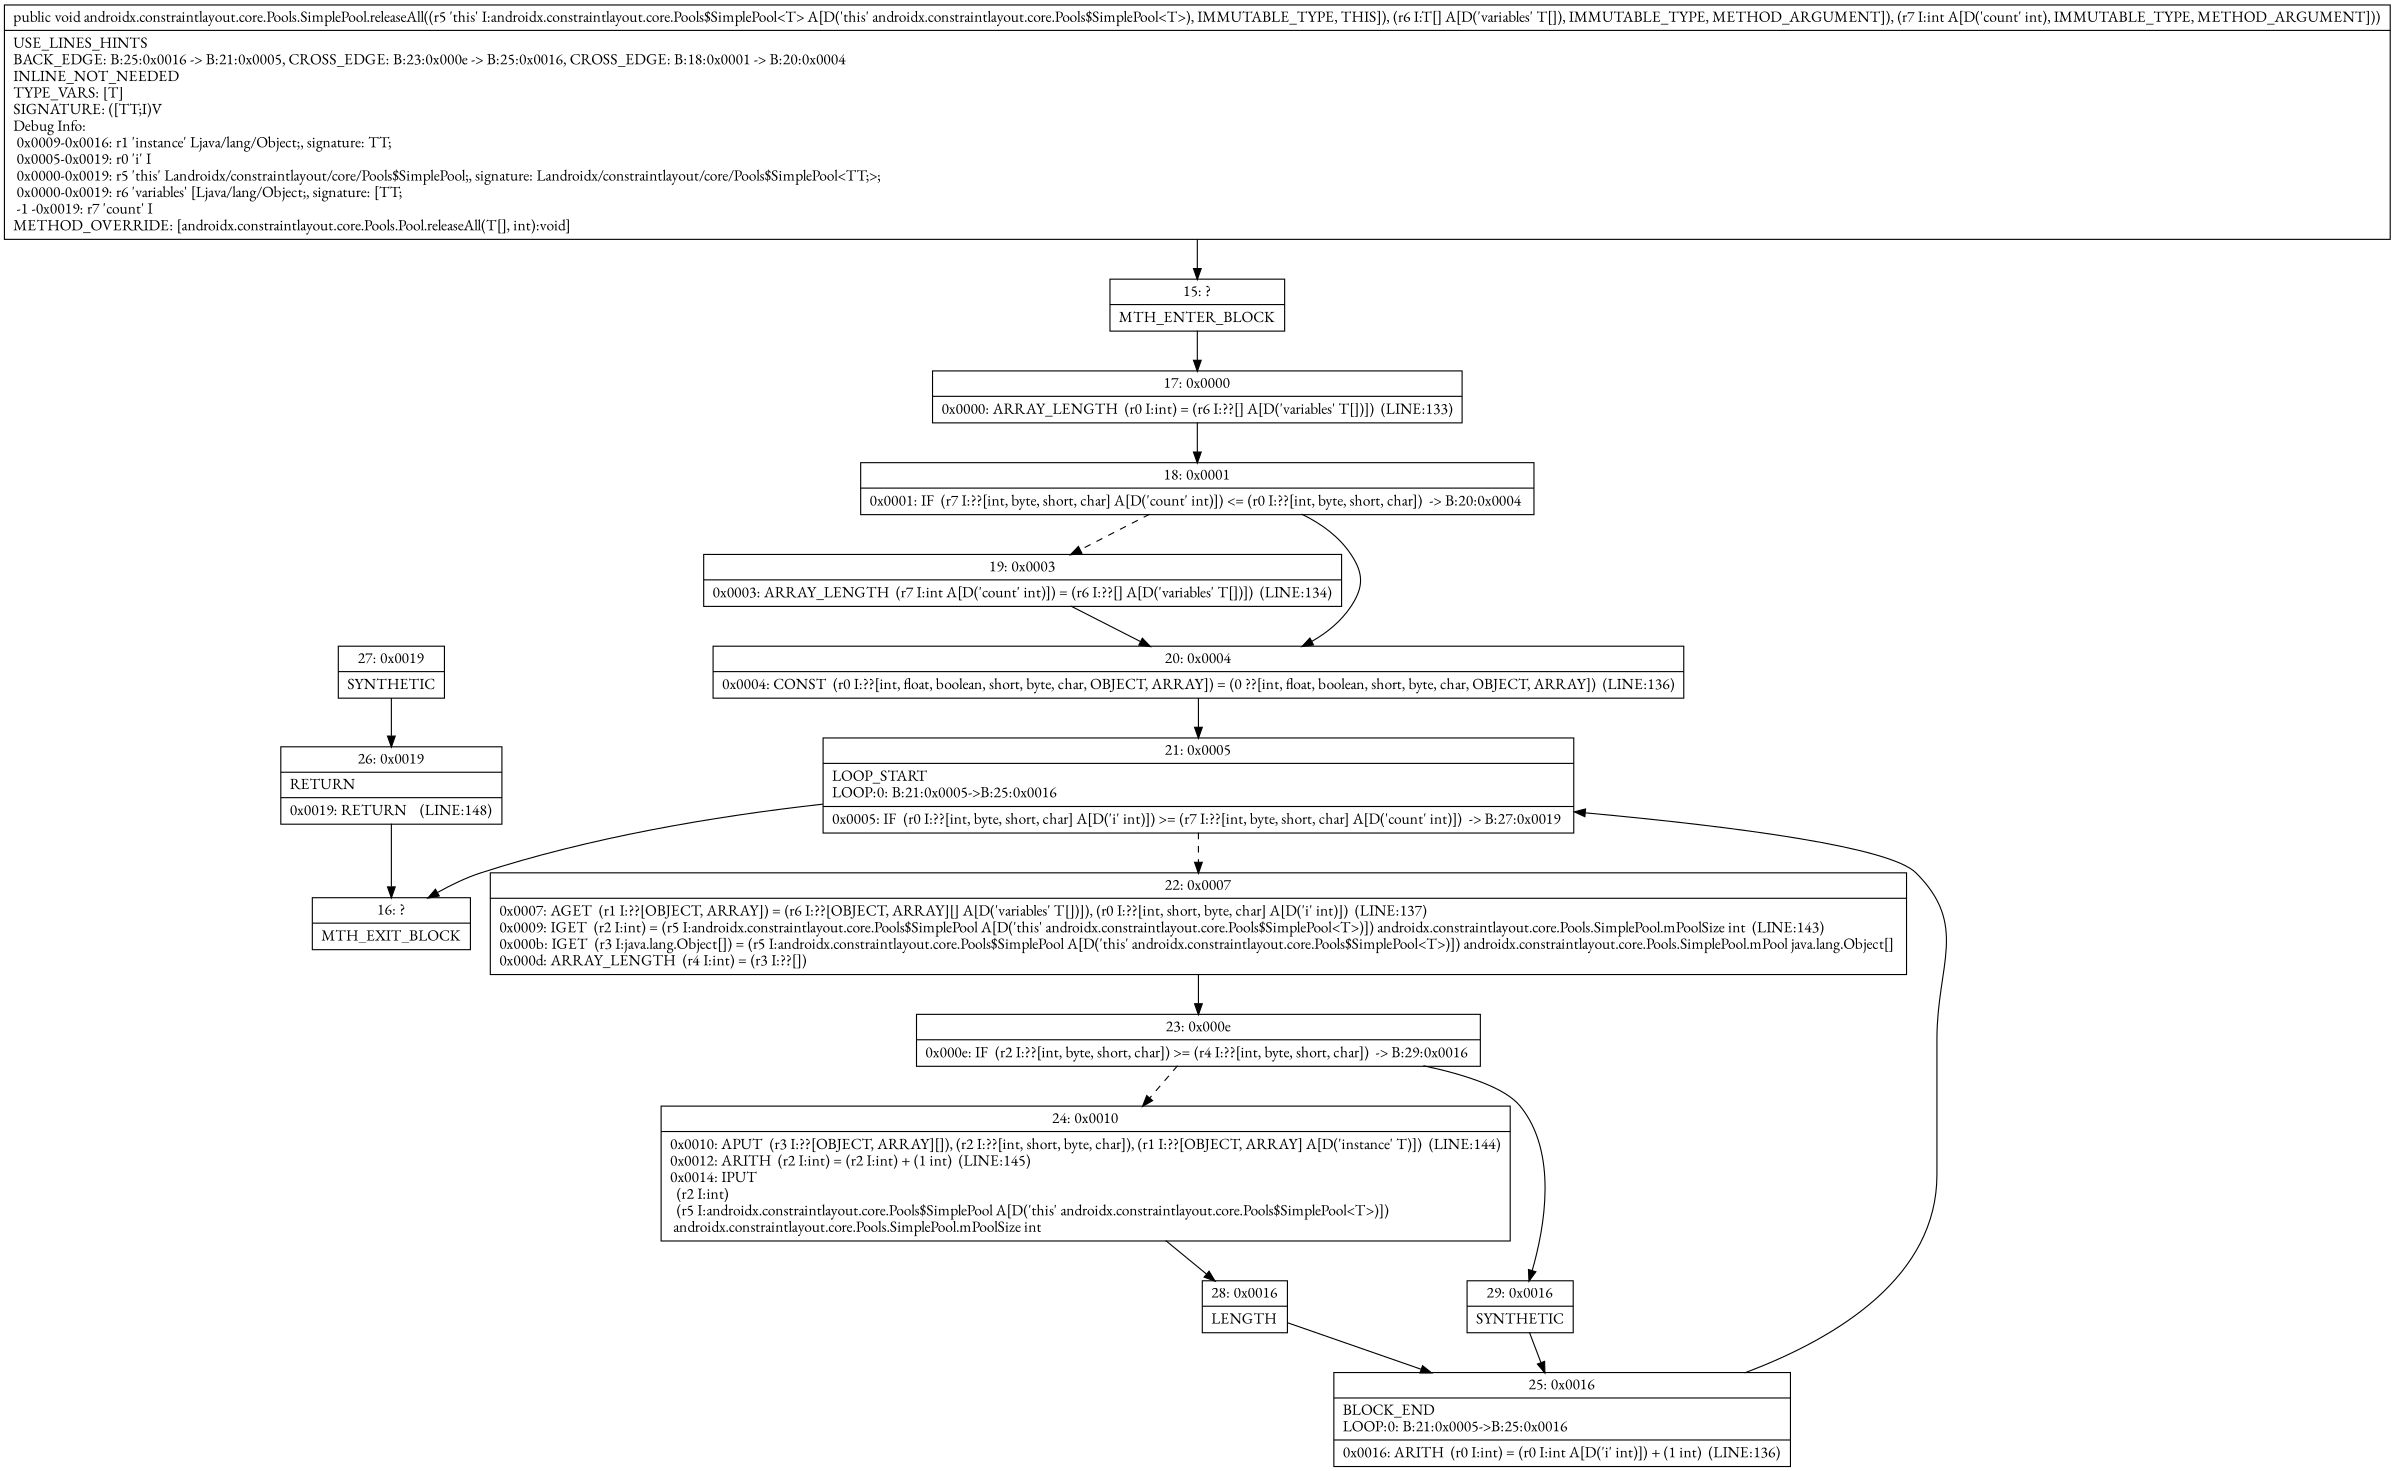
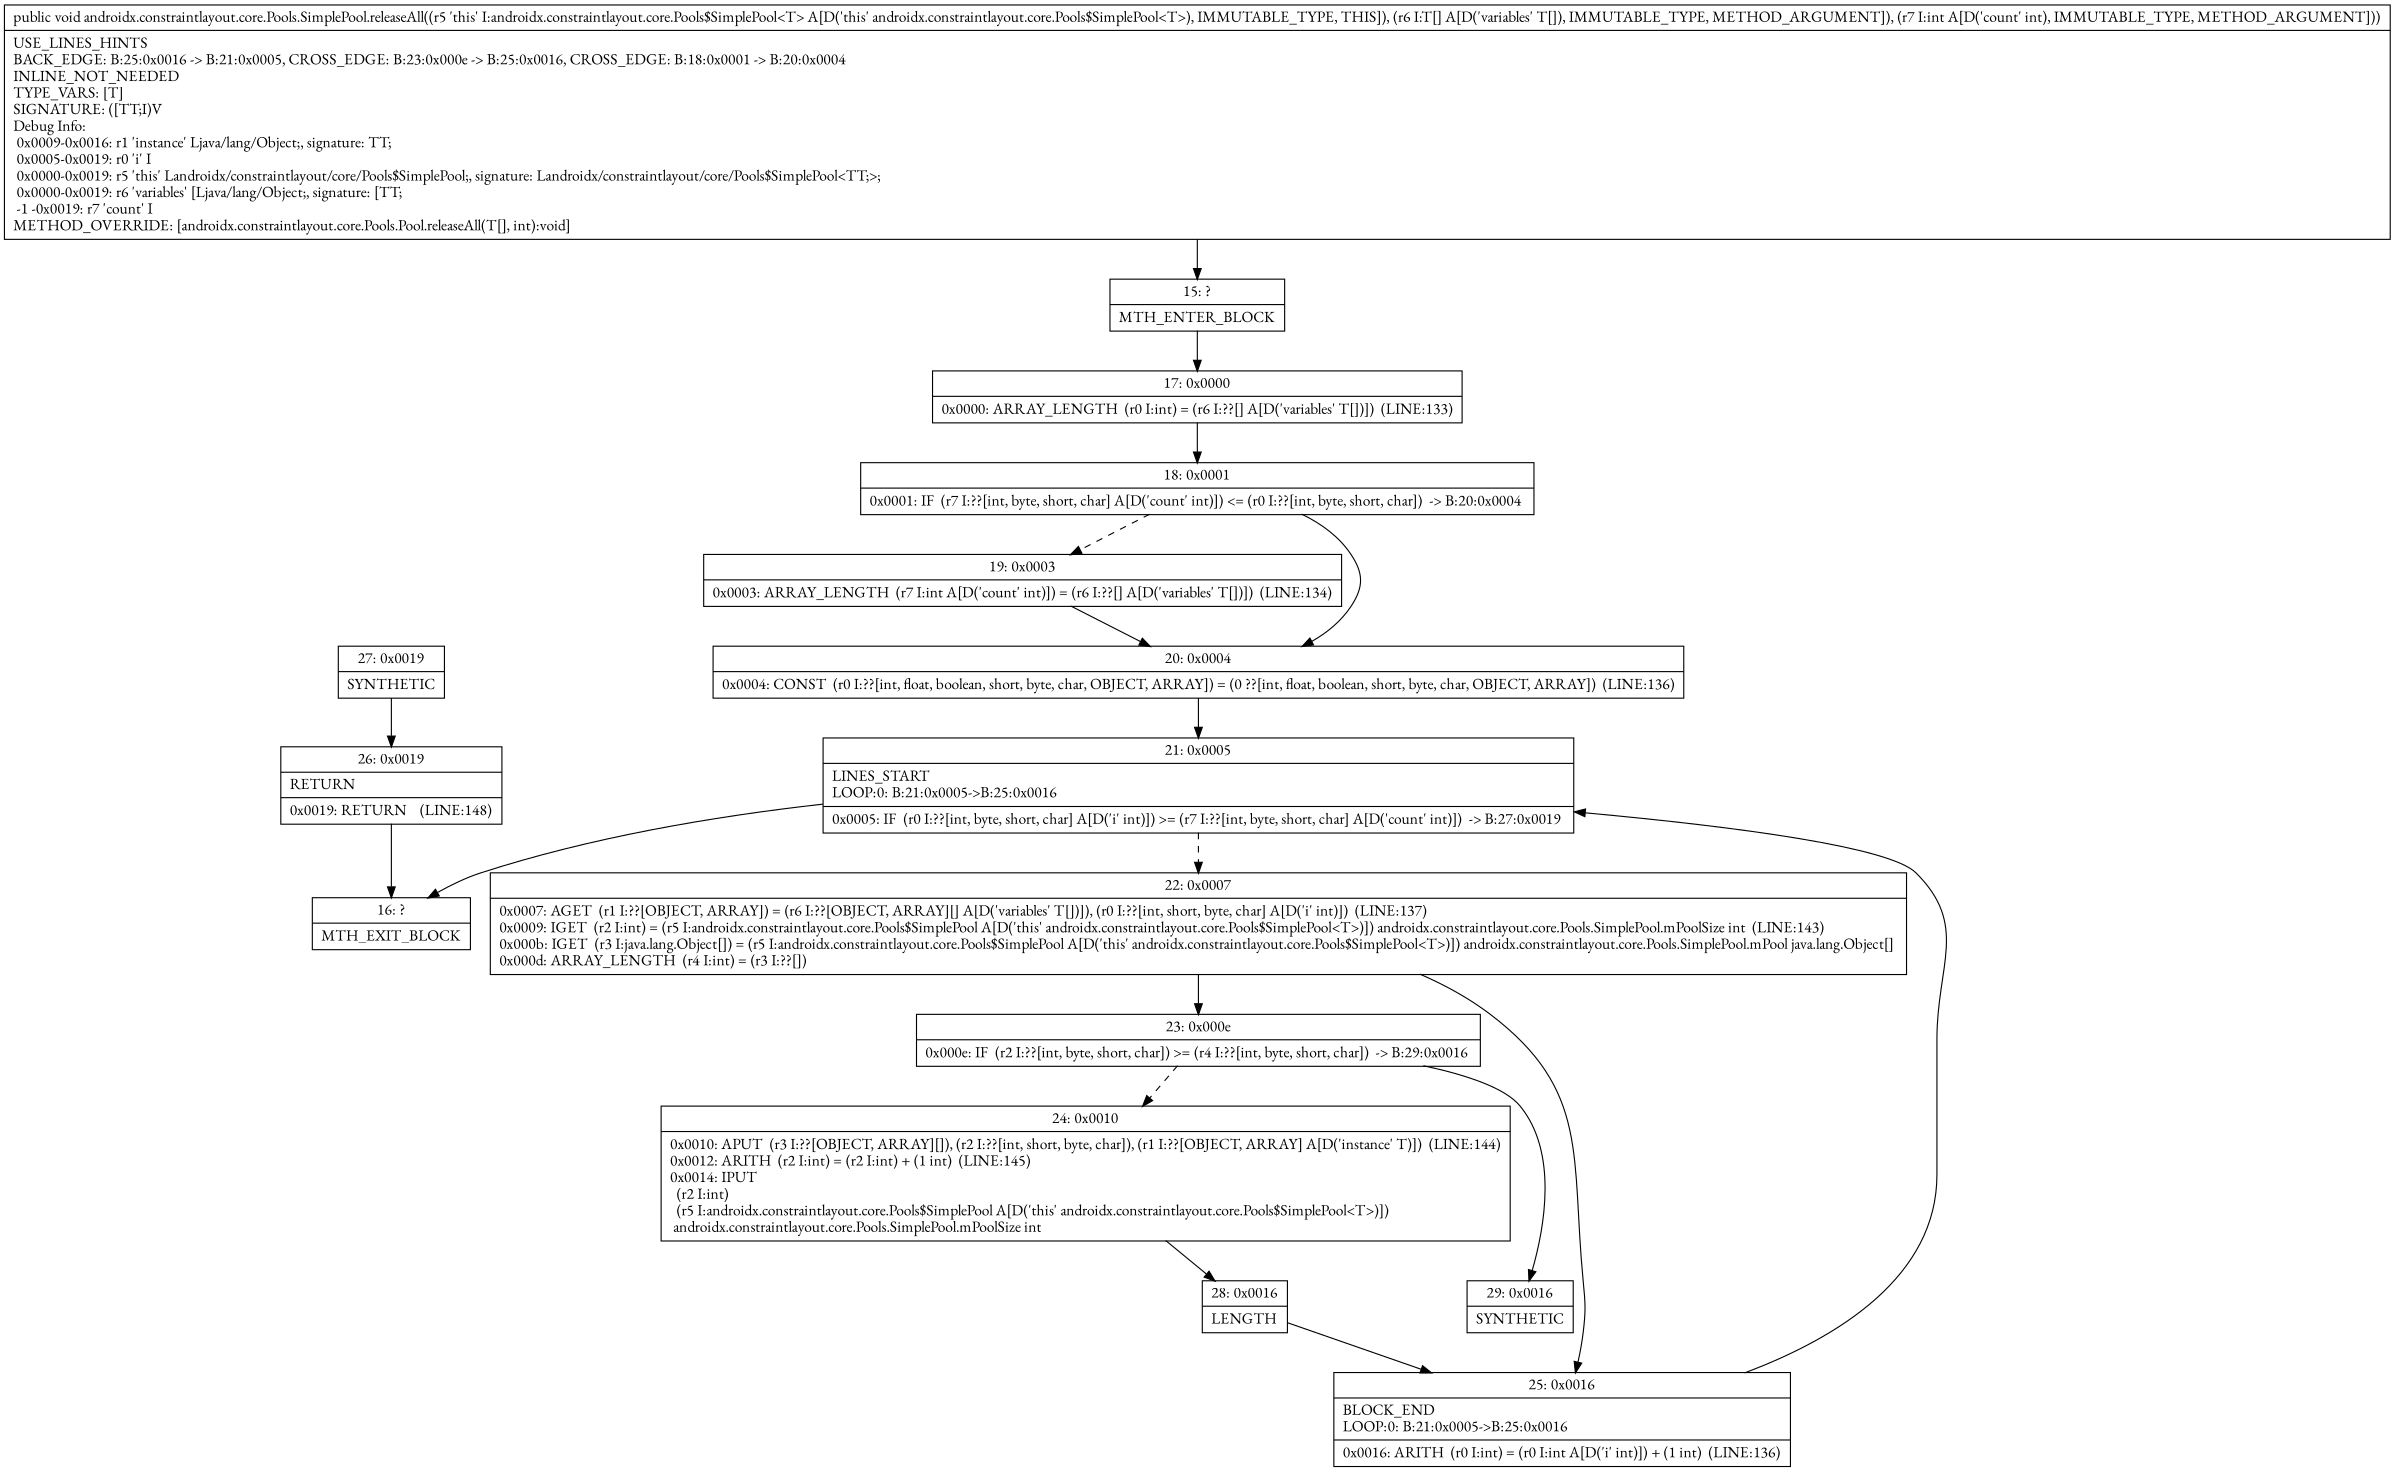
(880, 776) -> (881, 776)
(1535, 1347) -> (1570, 1134)
